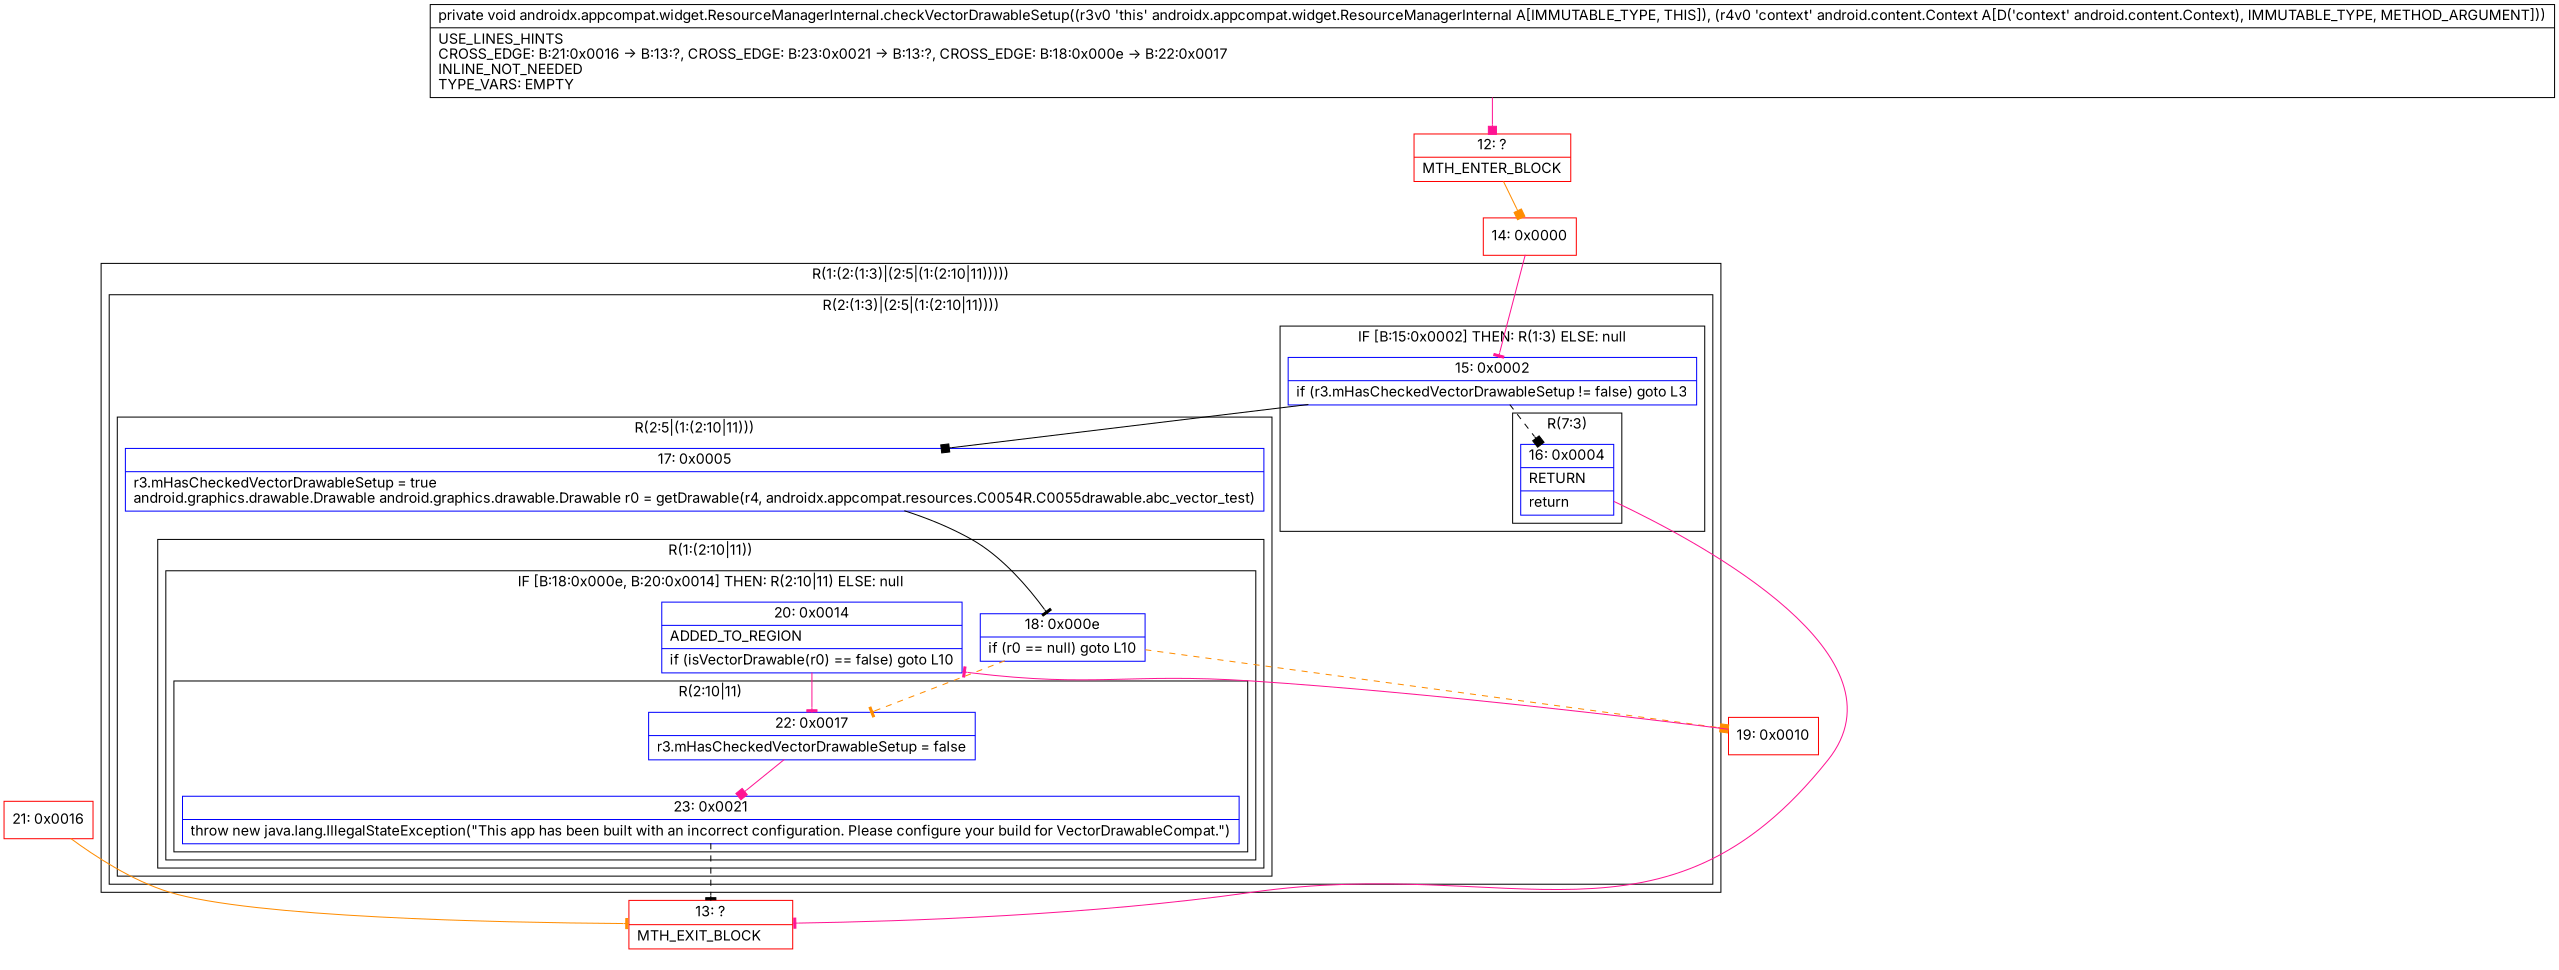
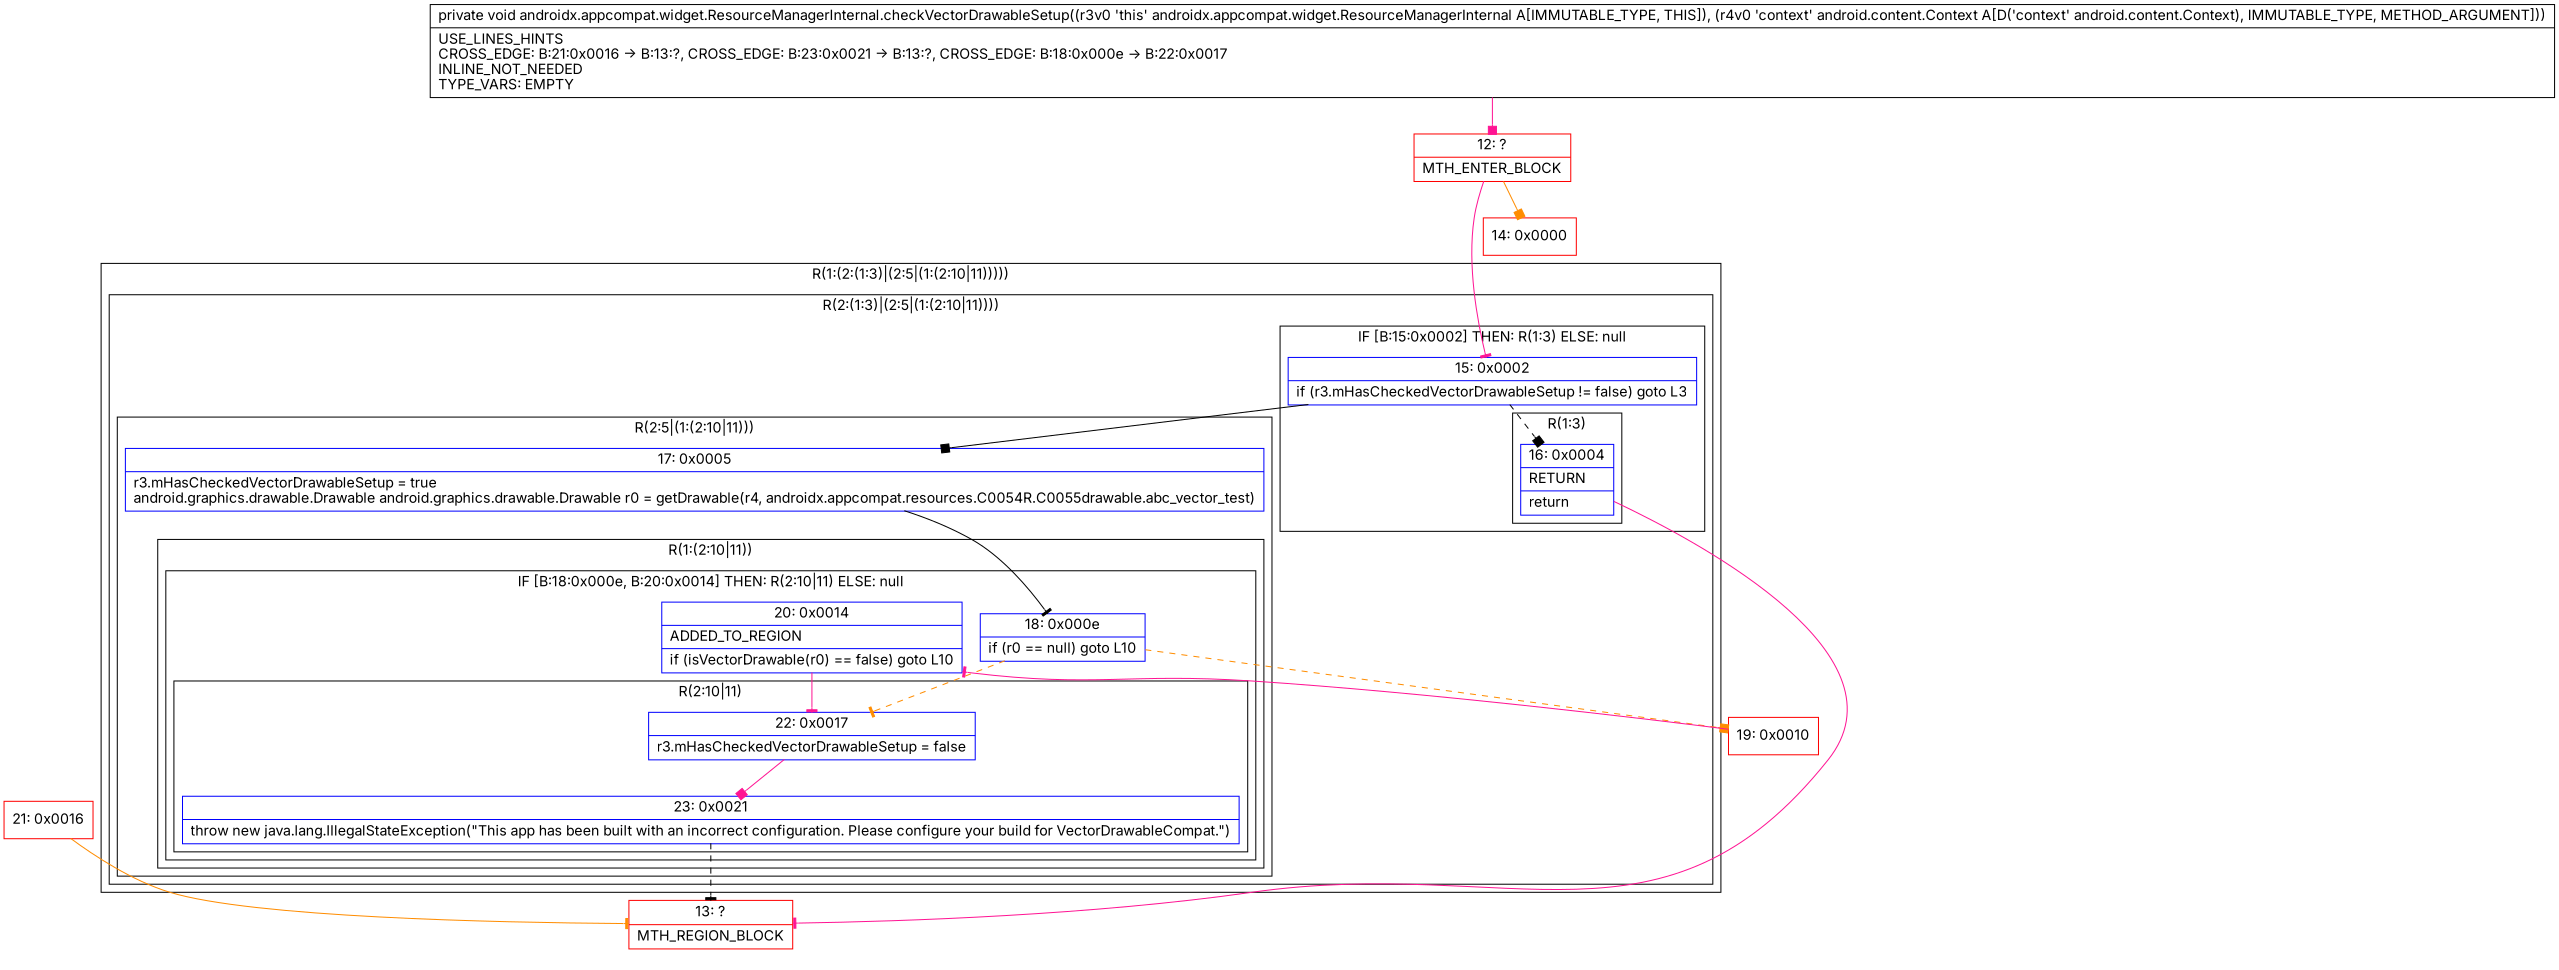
(1512, 304) -> (1472, 271)
(1567, 425) -> (1567, 425)
(700, 936) -> (711, 936)
